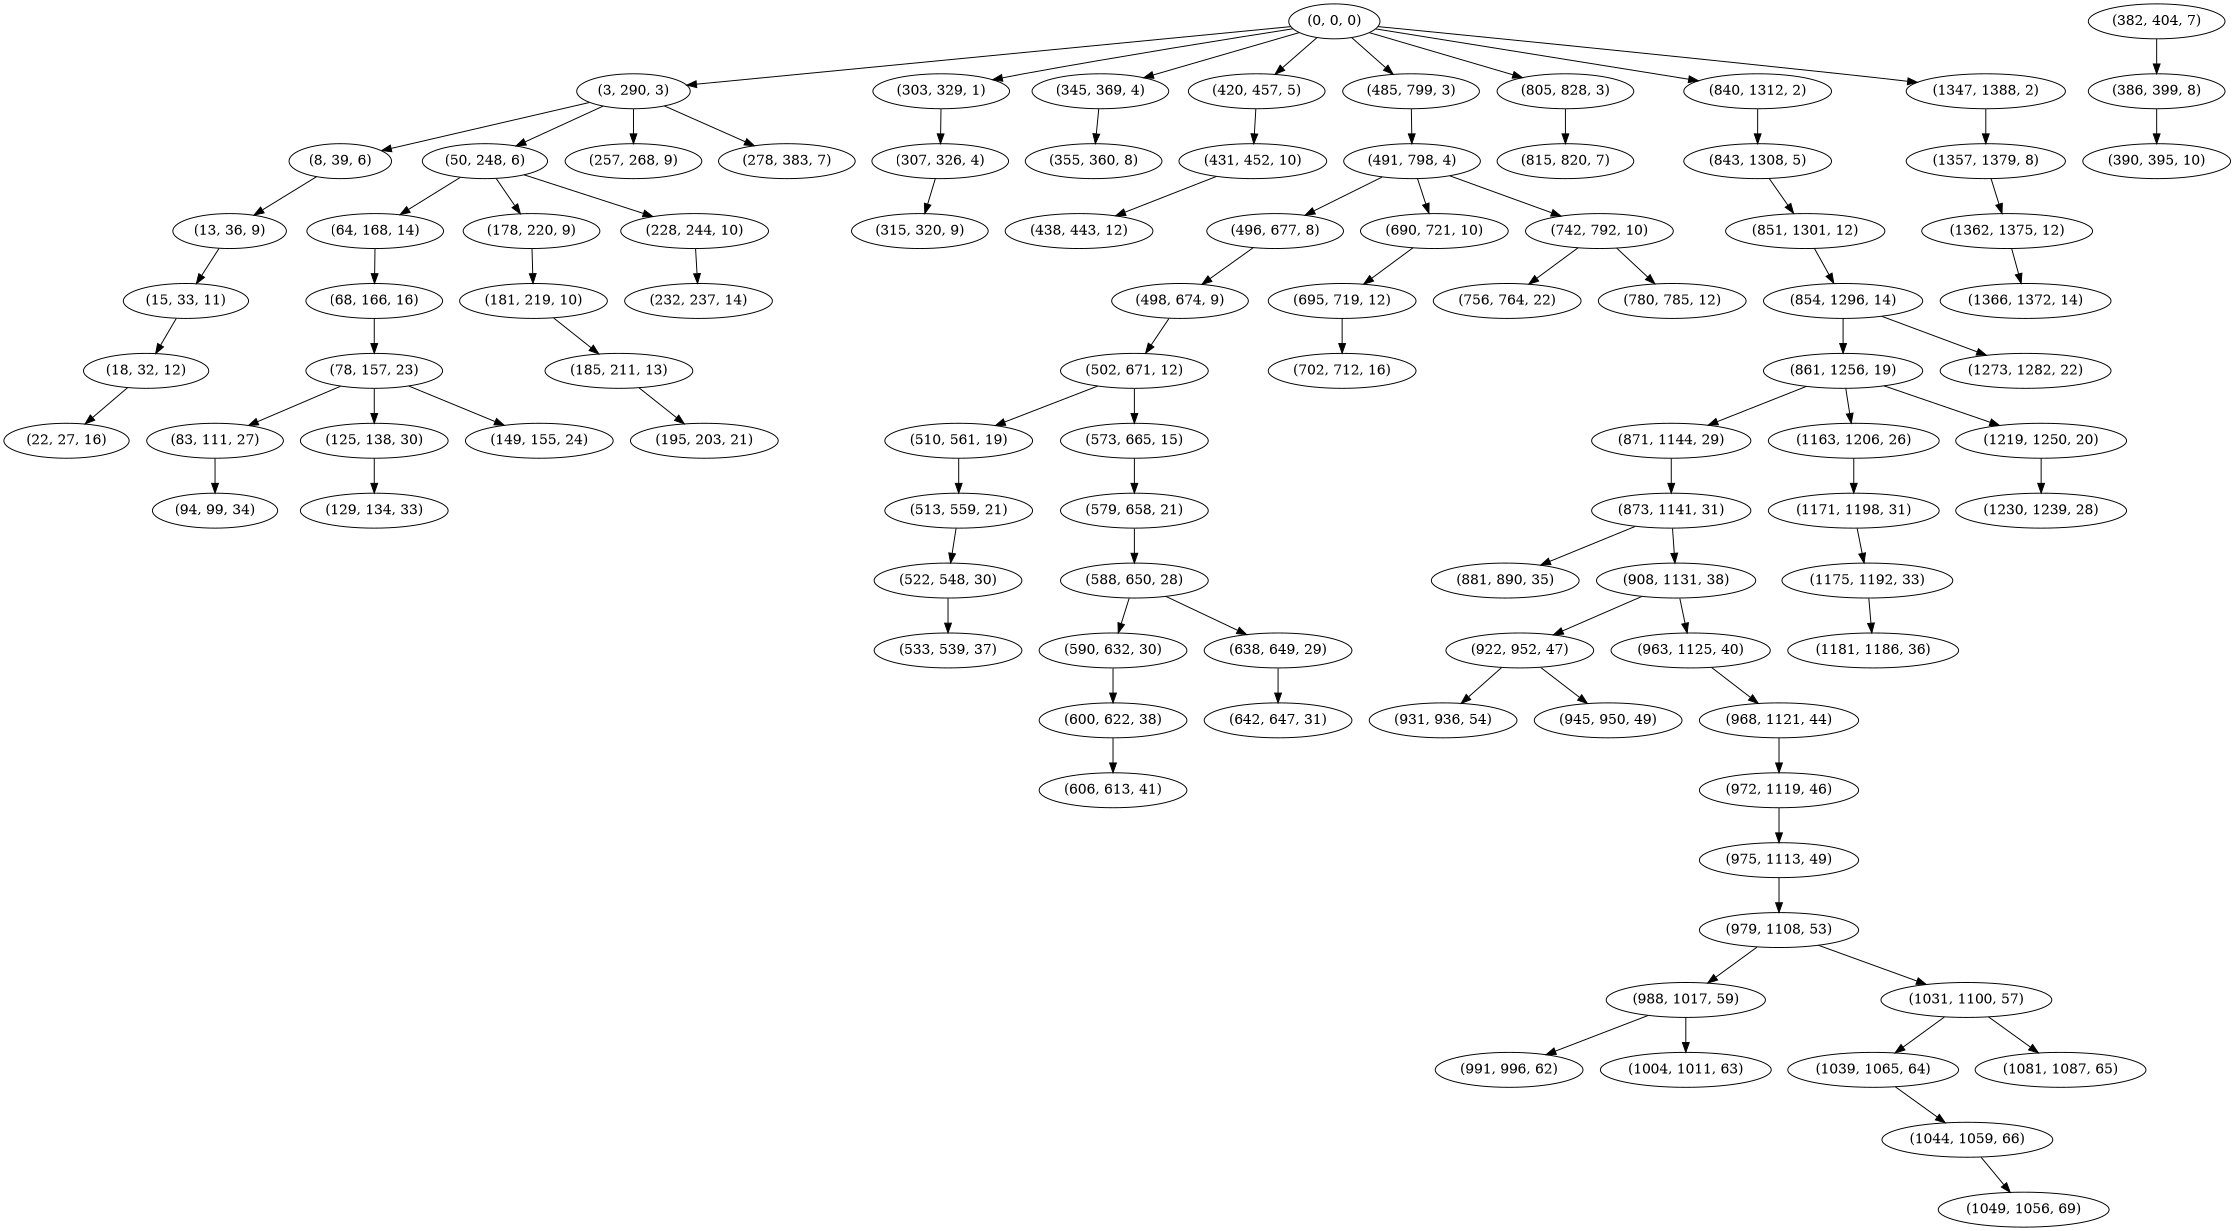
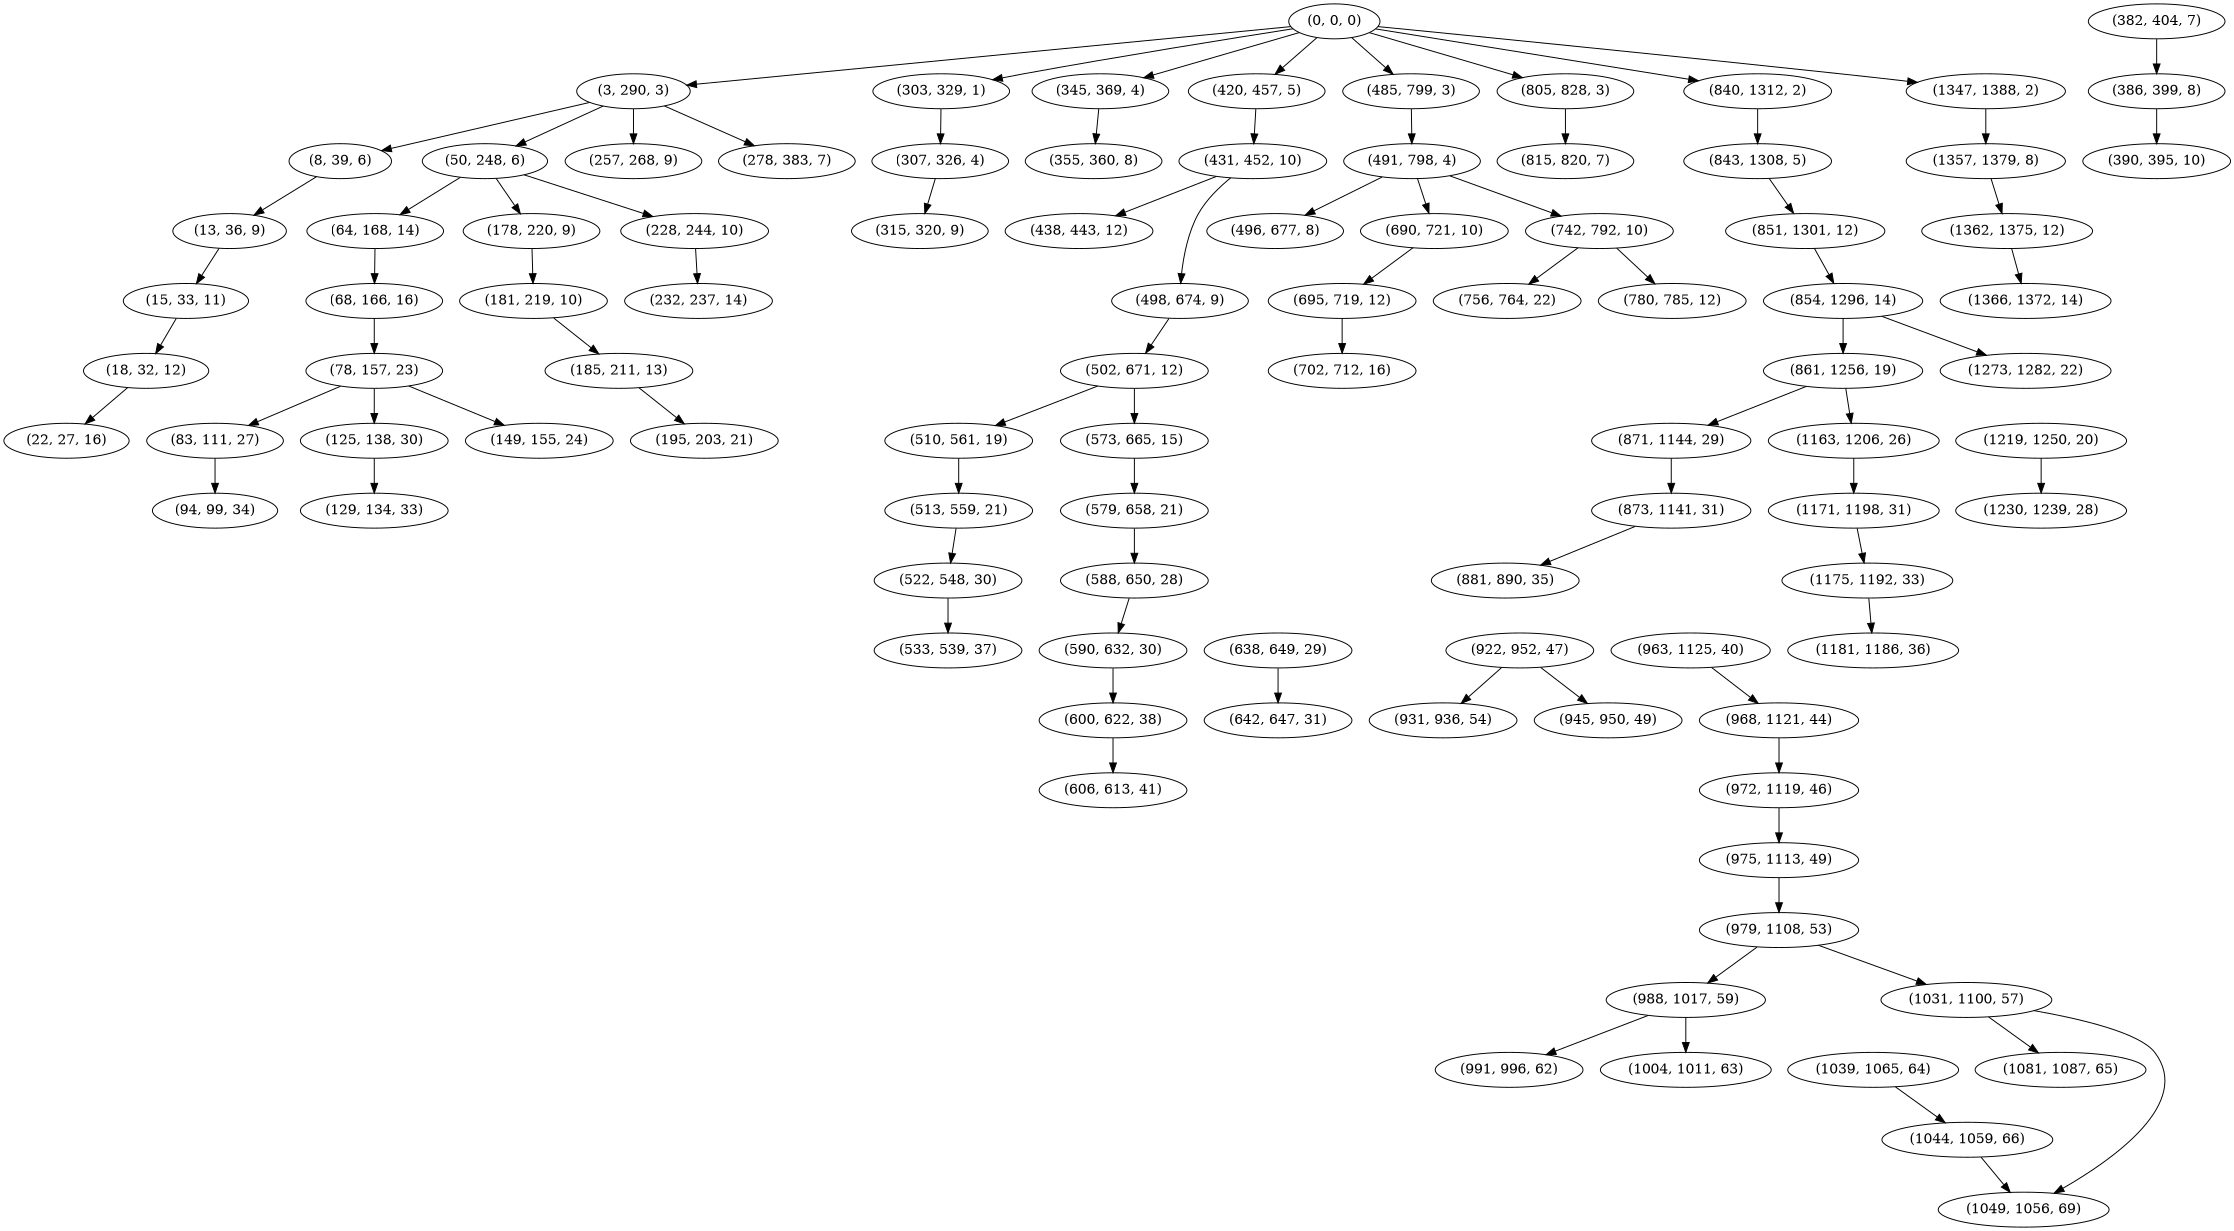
(1232, 263) -> (1195, 220)
(1937, 404) -> none
(1676, 581) -> none
(1202, 613) -> none
(1924, 1032) -> (2164, 1078)
